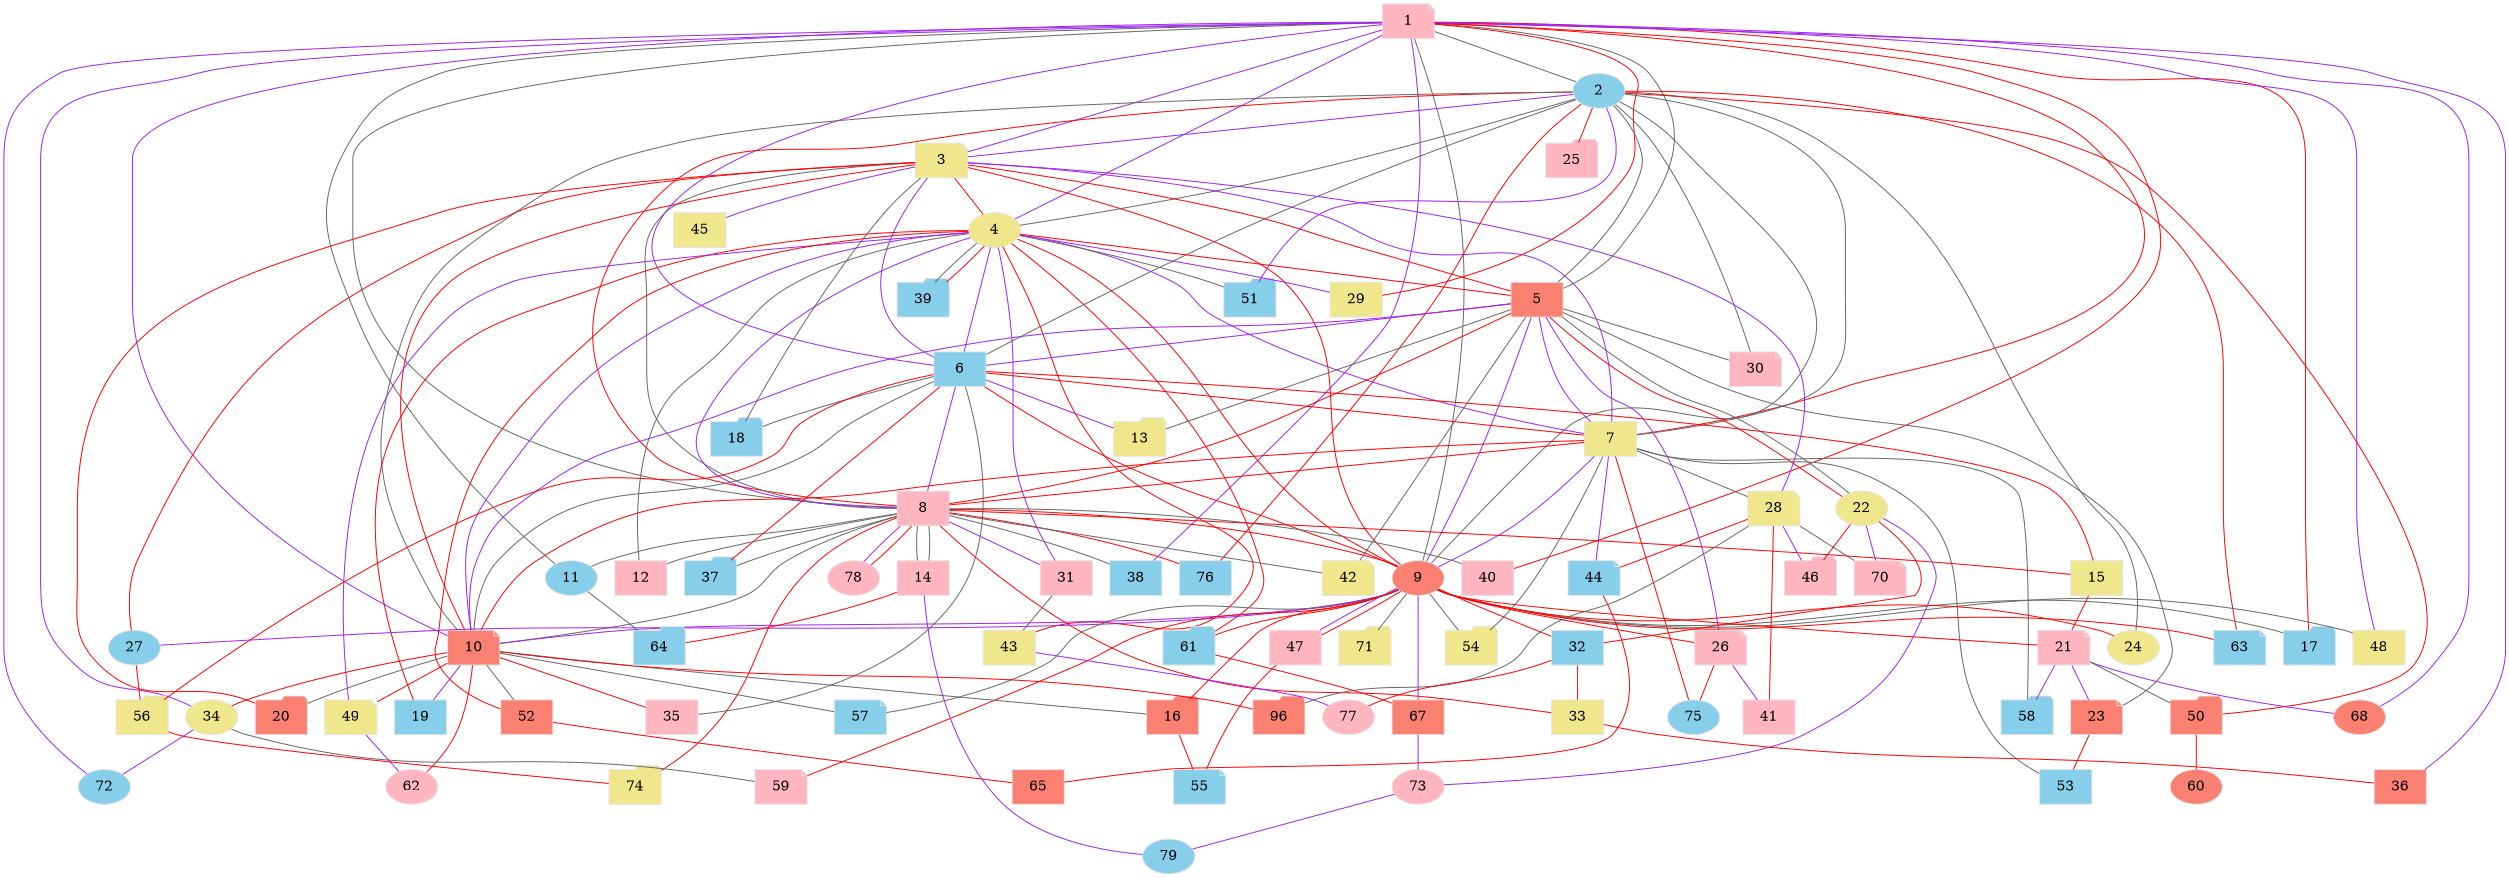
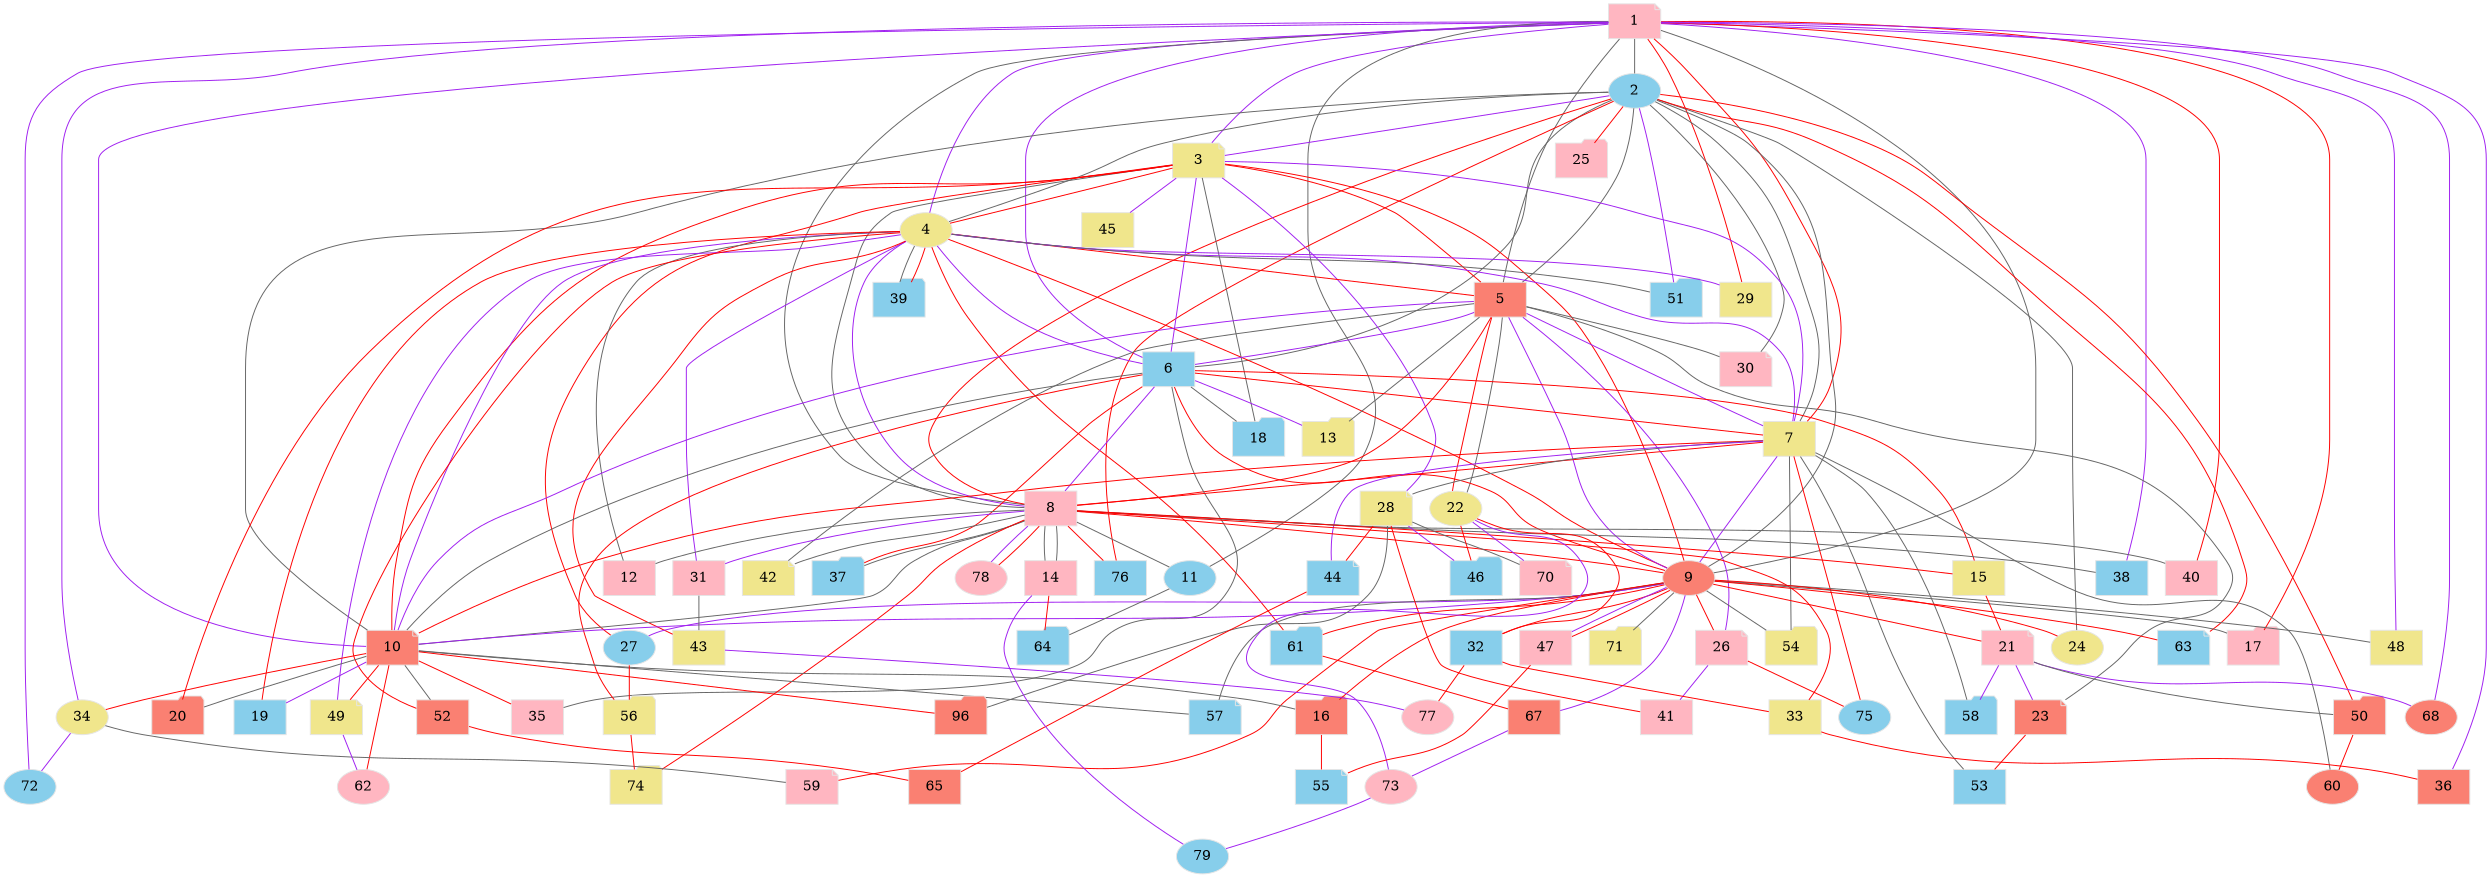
(1811, 578) -> (1476, 578)
none -> (2111, 601)
(2309, 648) -> (2253, 648)
